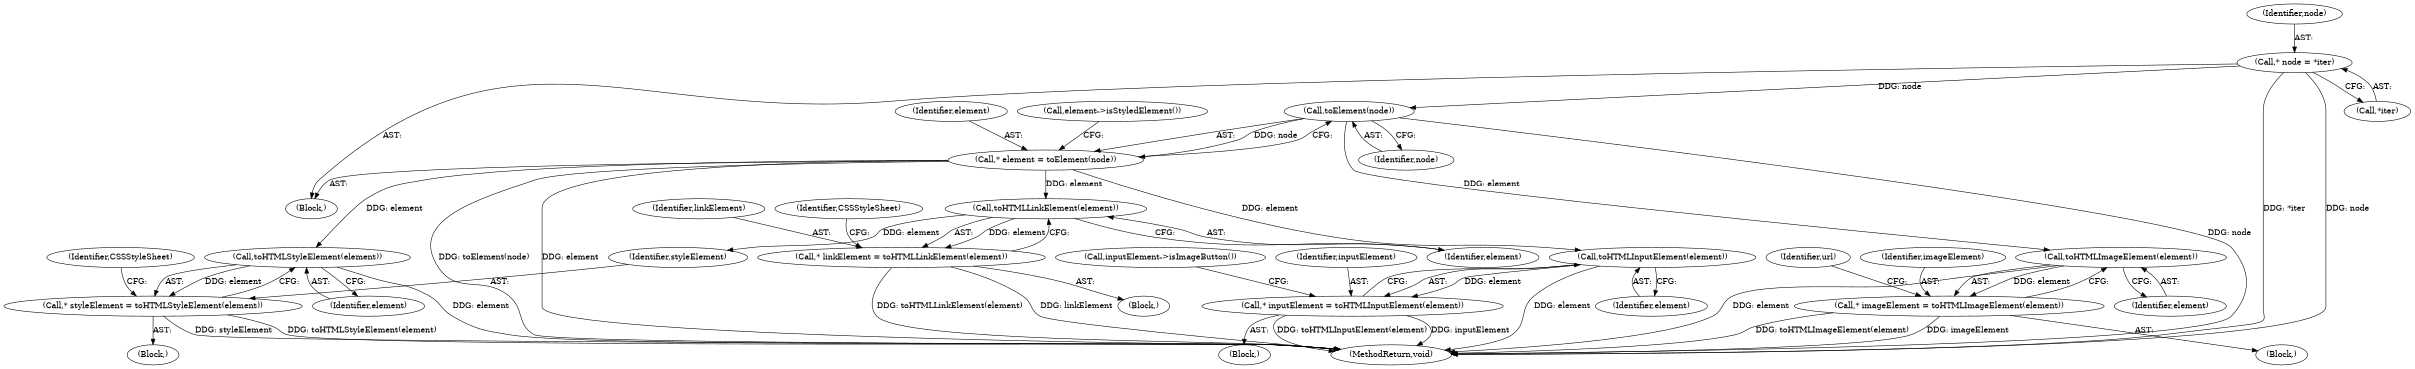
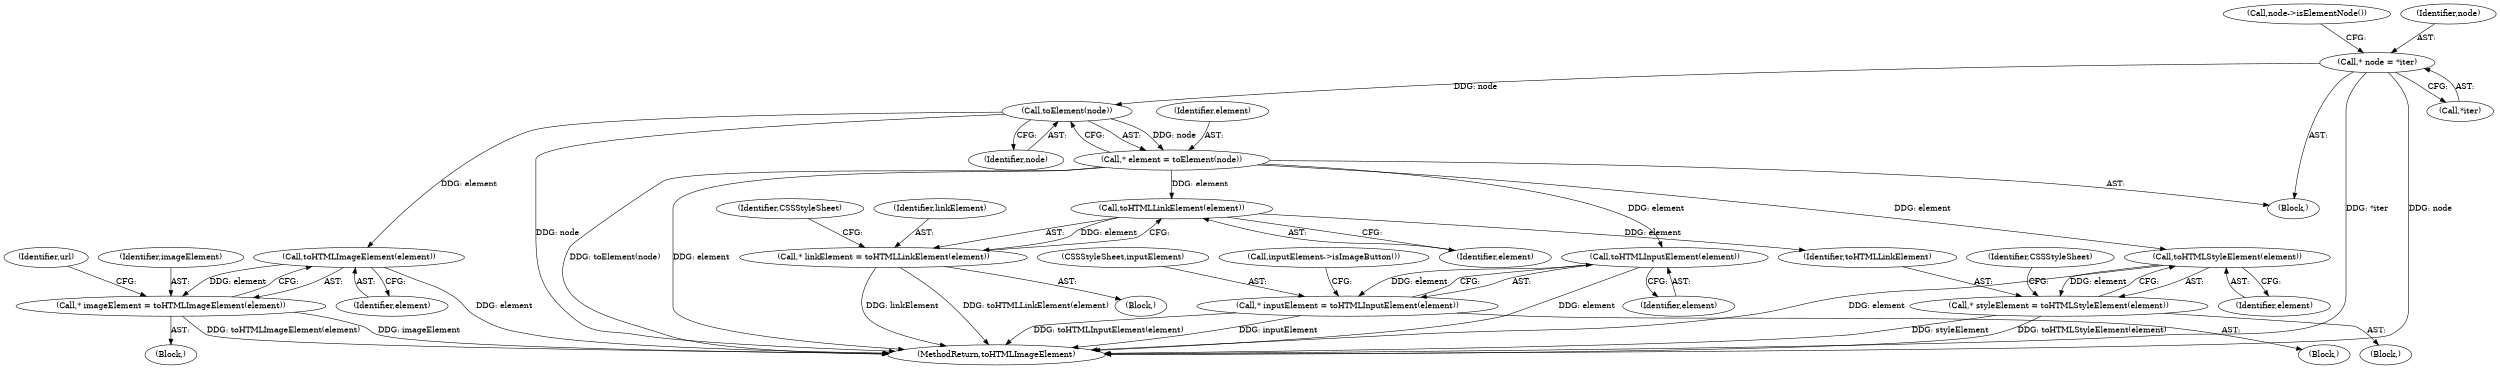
none -> (2307, 14)
(1112, 111) -> none
(678, 257) -> (1867, 257)
(1346, 257) -> (1123, 257)
(1391, 355) -> (997, 355)
